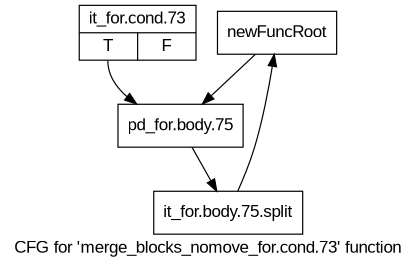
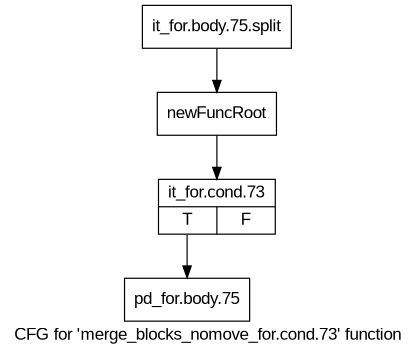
(233, 75) -> (217, 151)
(201, 164) -> none
